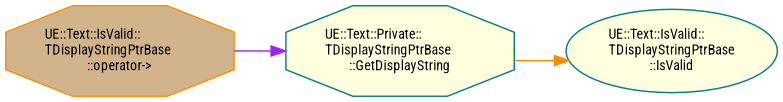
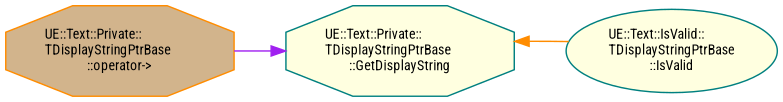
(120, 51) -> (120, 51)
(534, 61) -> (549, 41)
